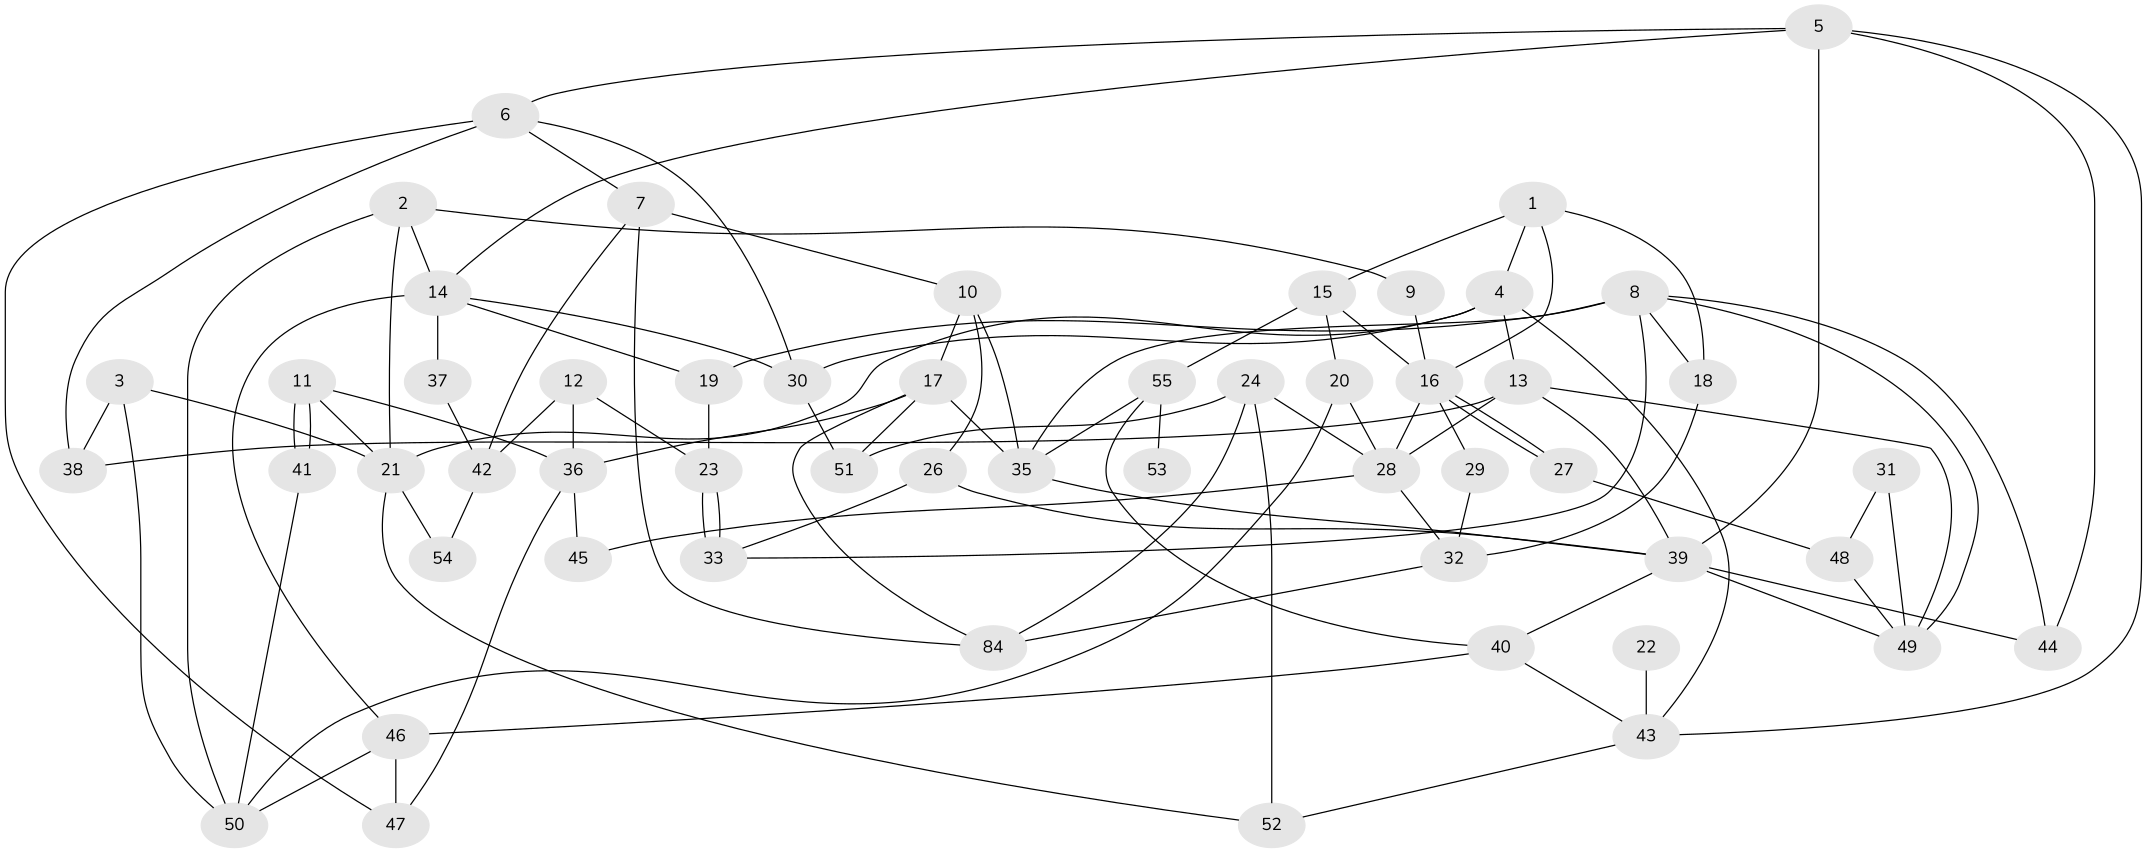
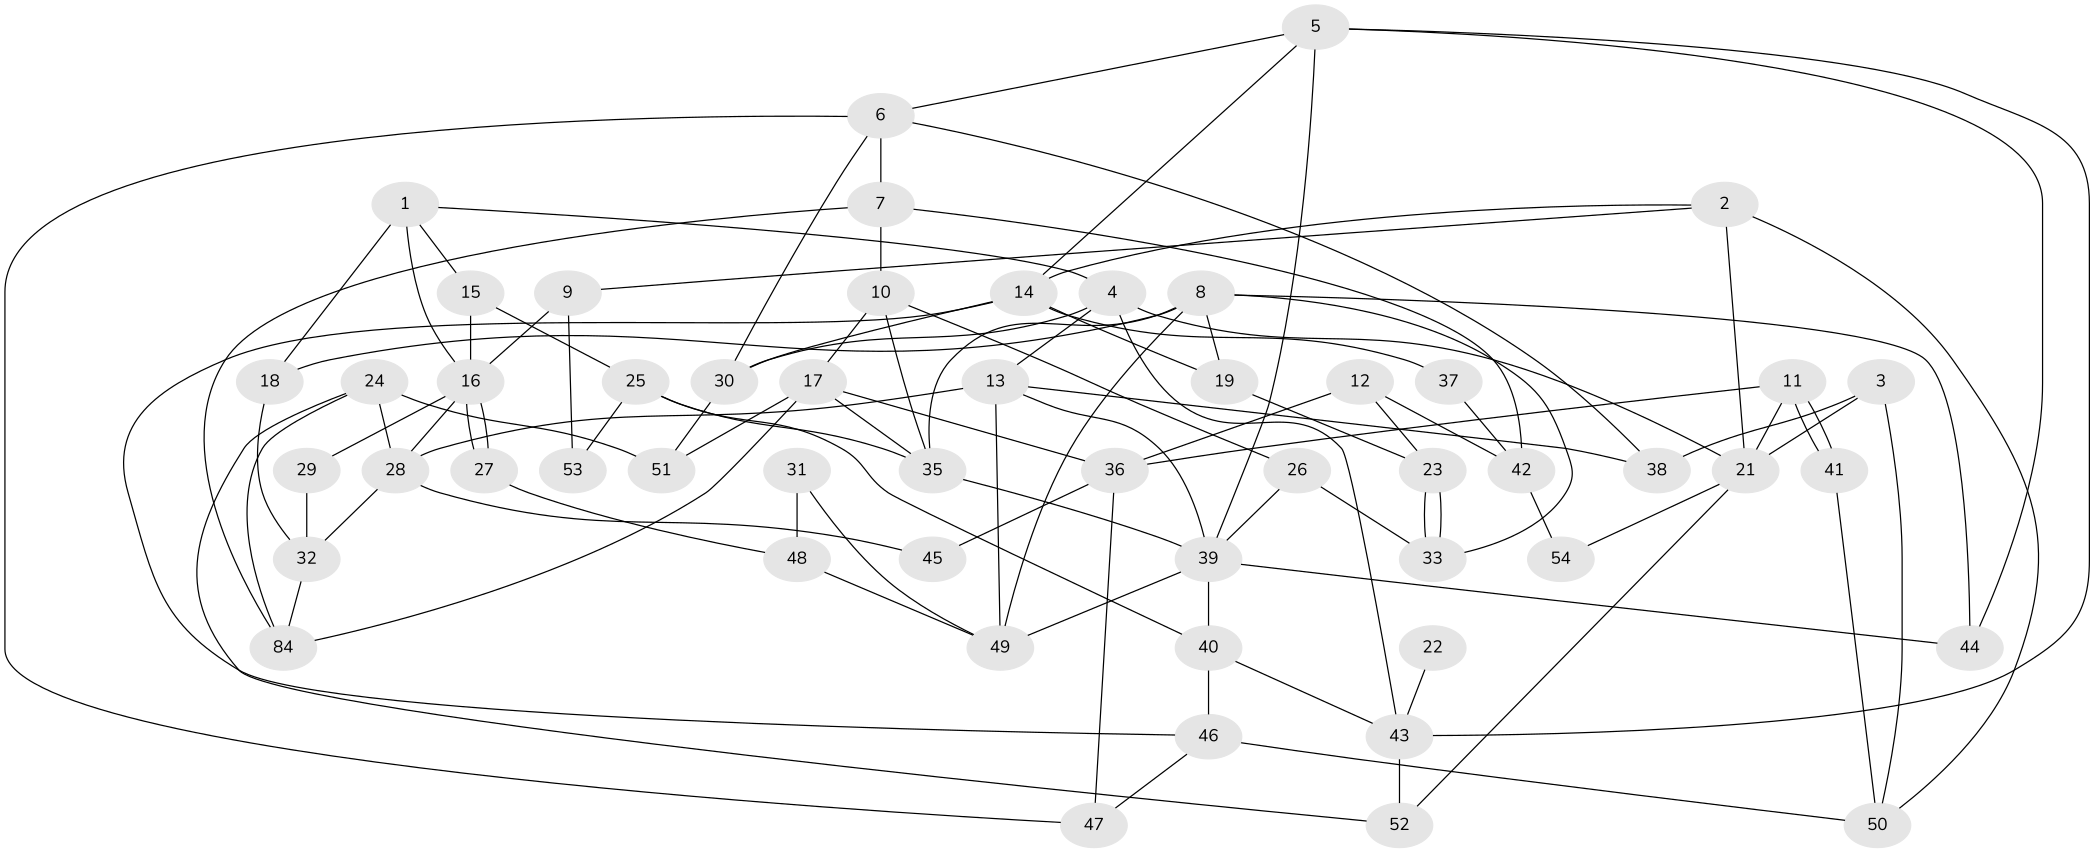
none -> (570, 382)
(1162, 382) -> (636, 382)
(1339, 382) -> none
